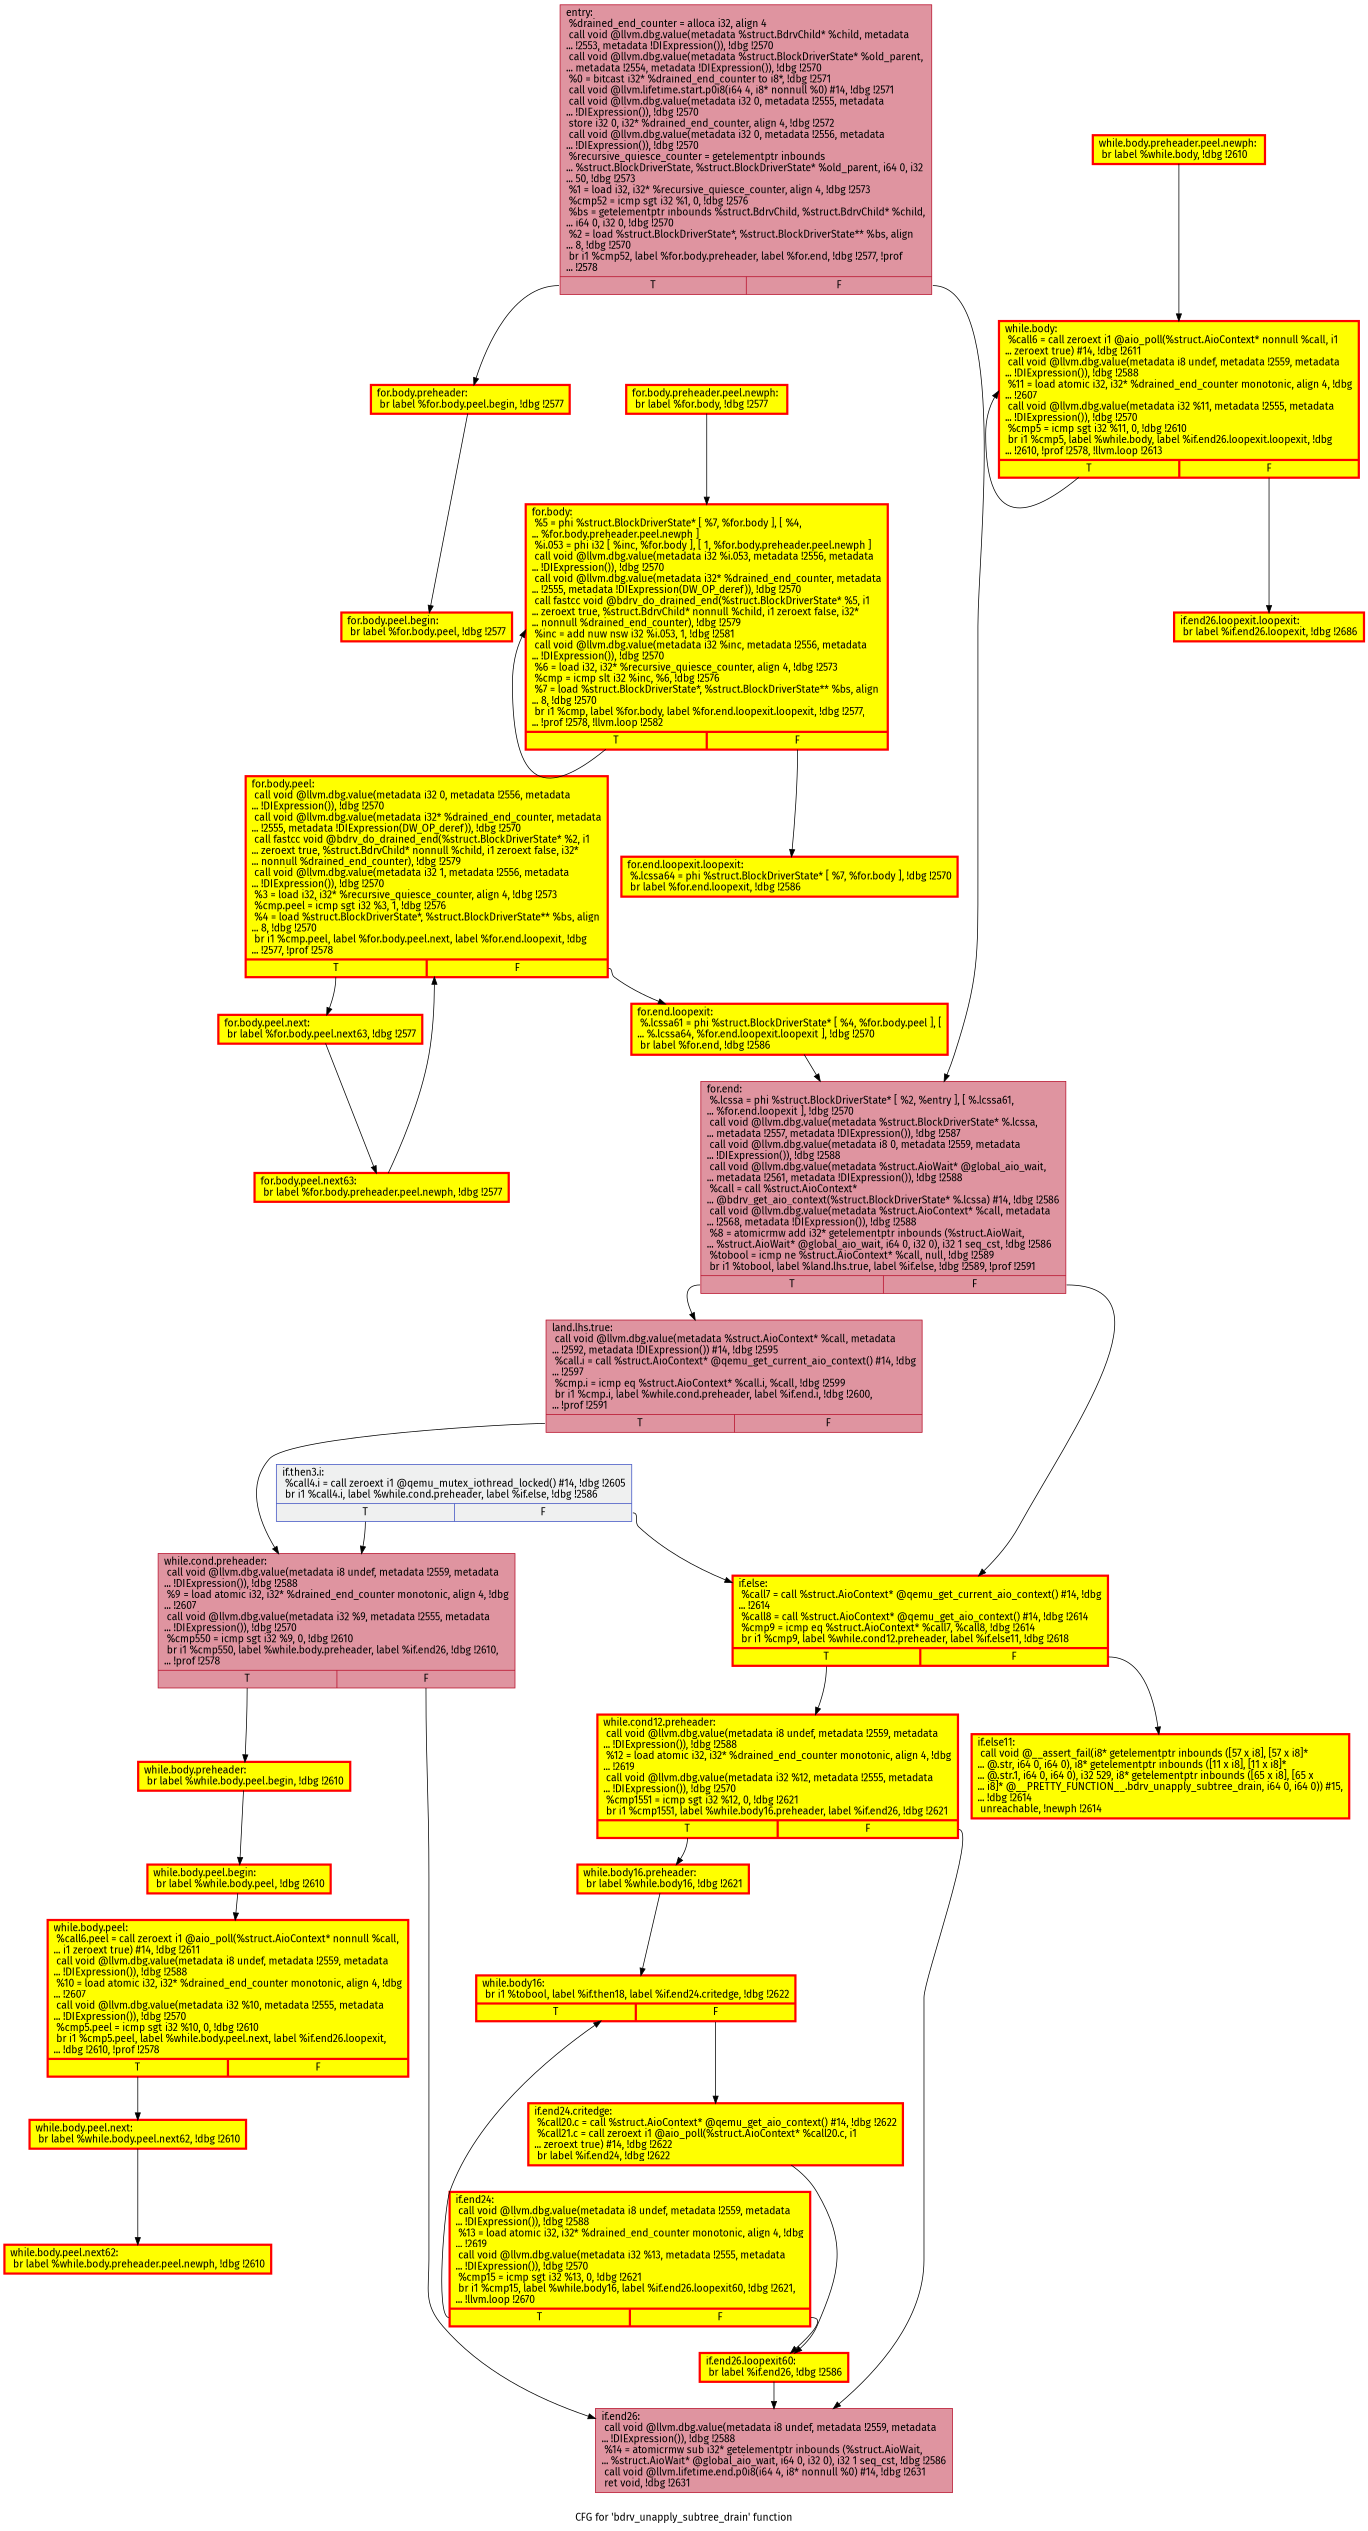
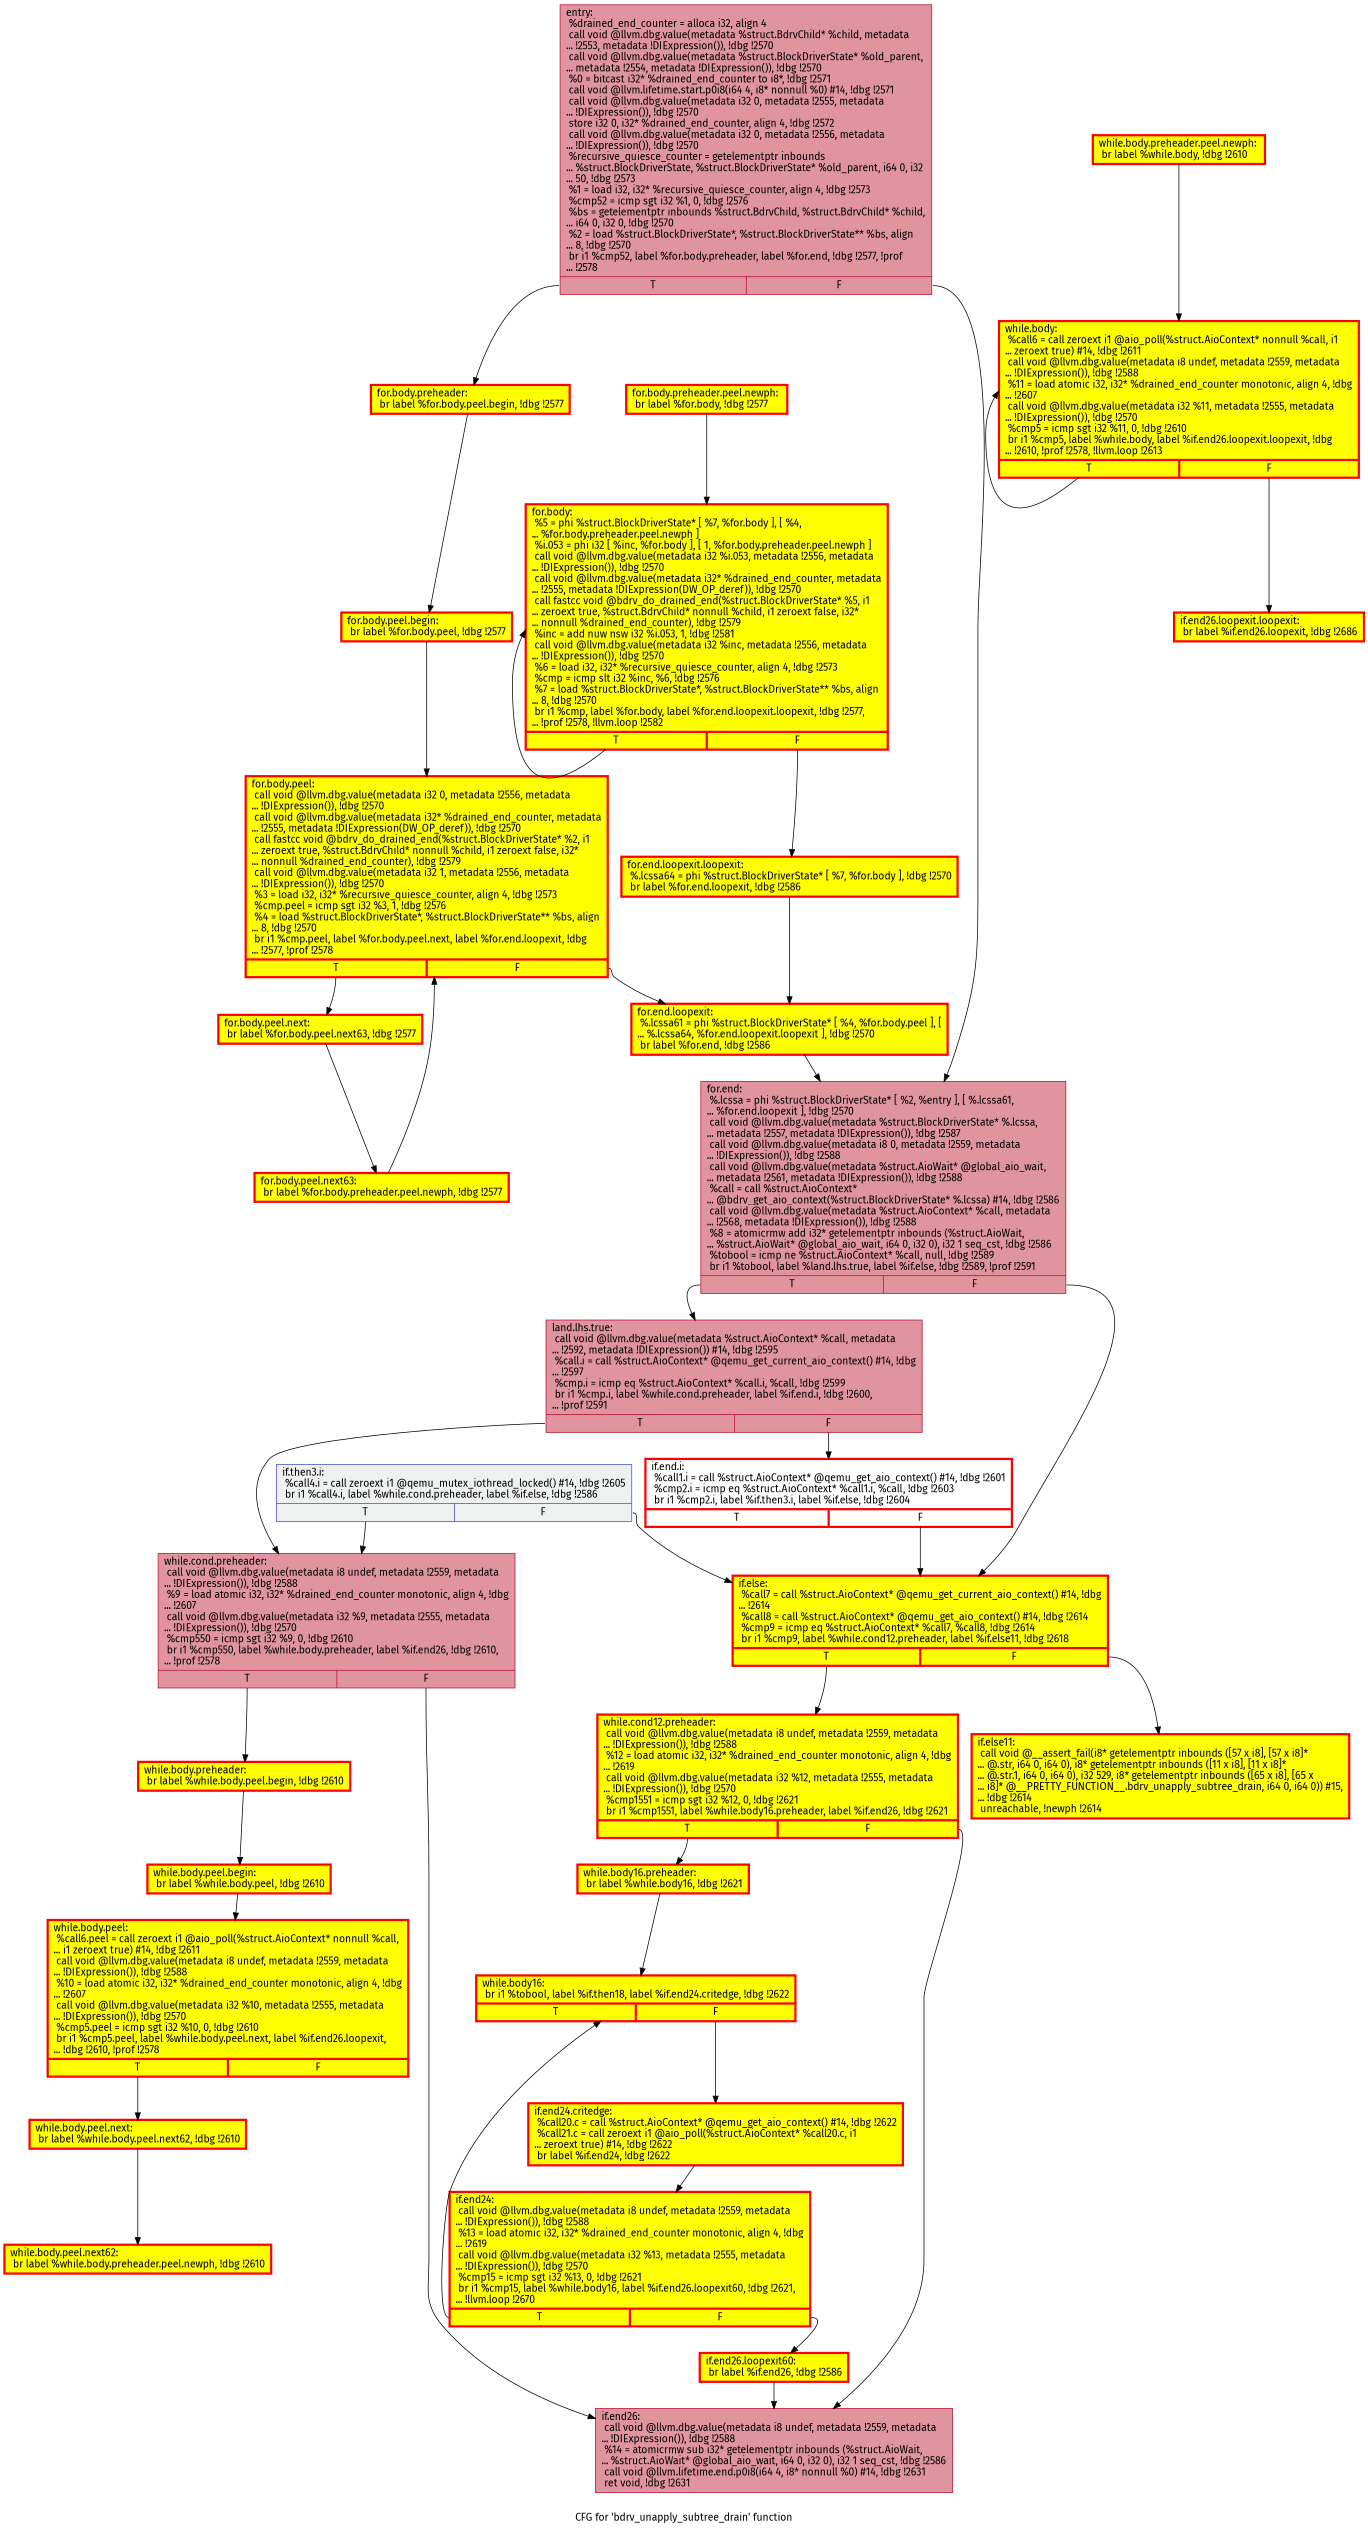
none -> (427, 705)
none -> (790, 947)
none -> (829, 1493)
(837, 2254) -> (687, 2176)
